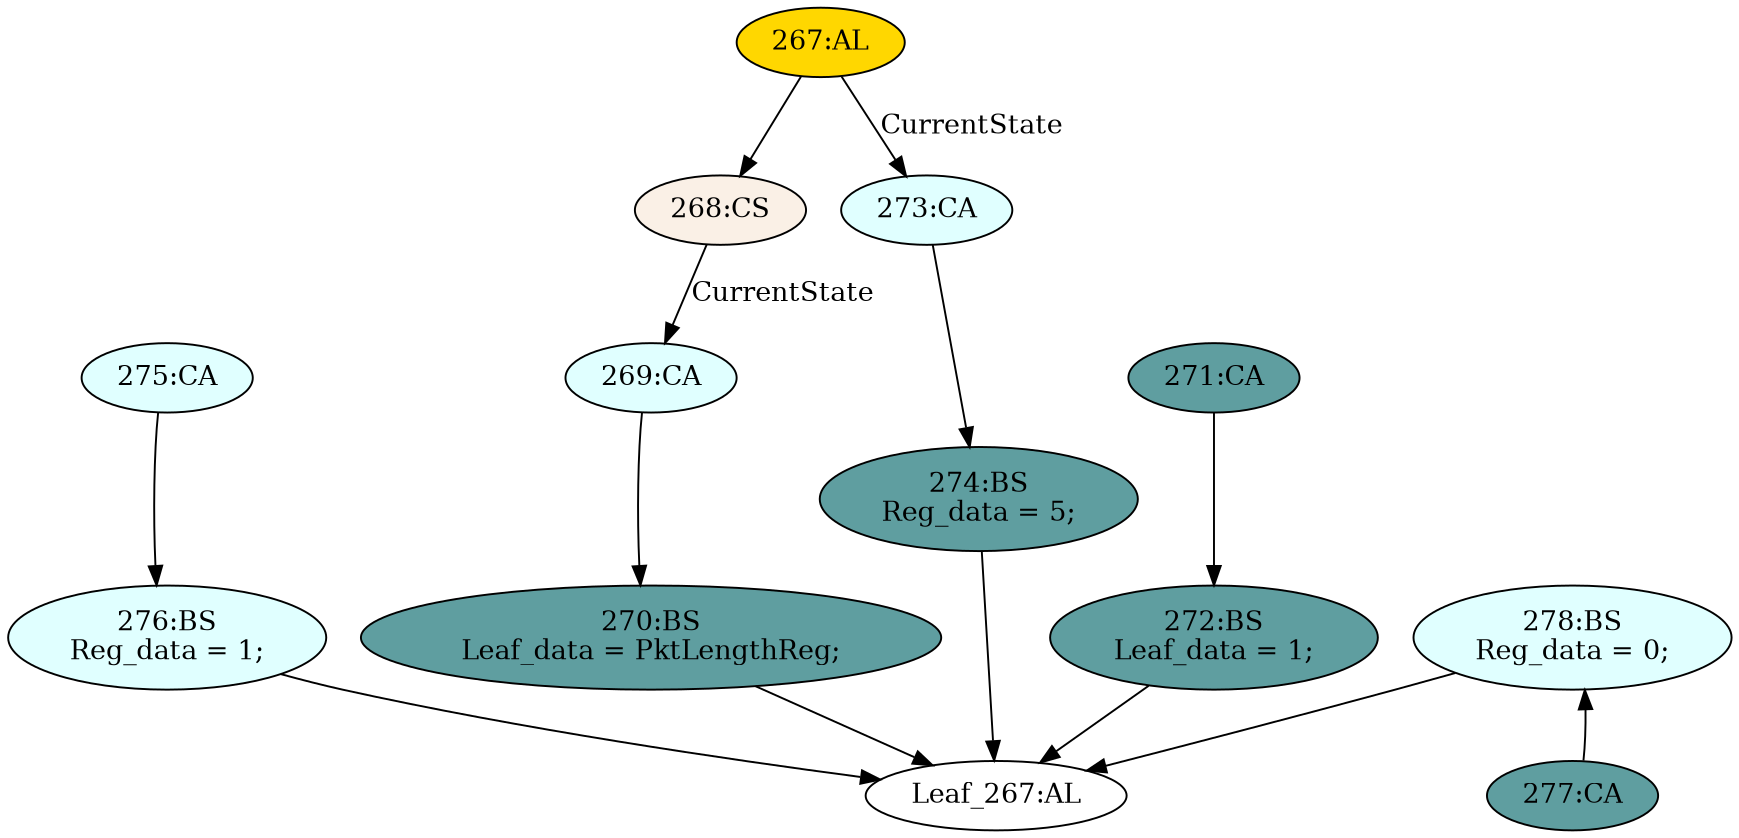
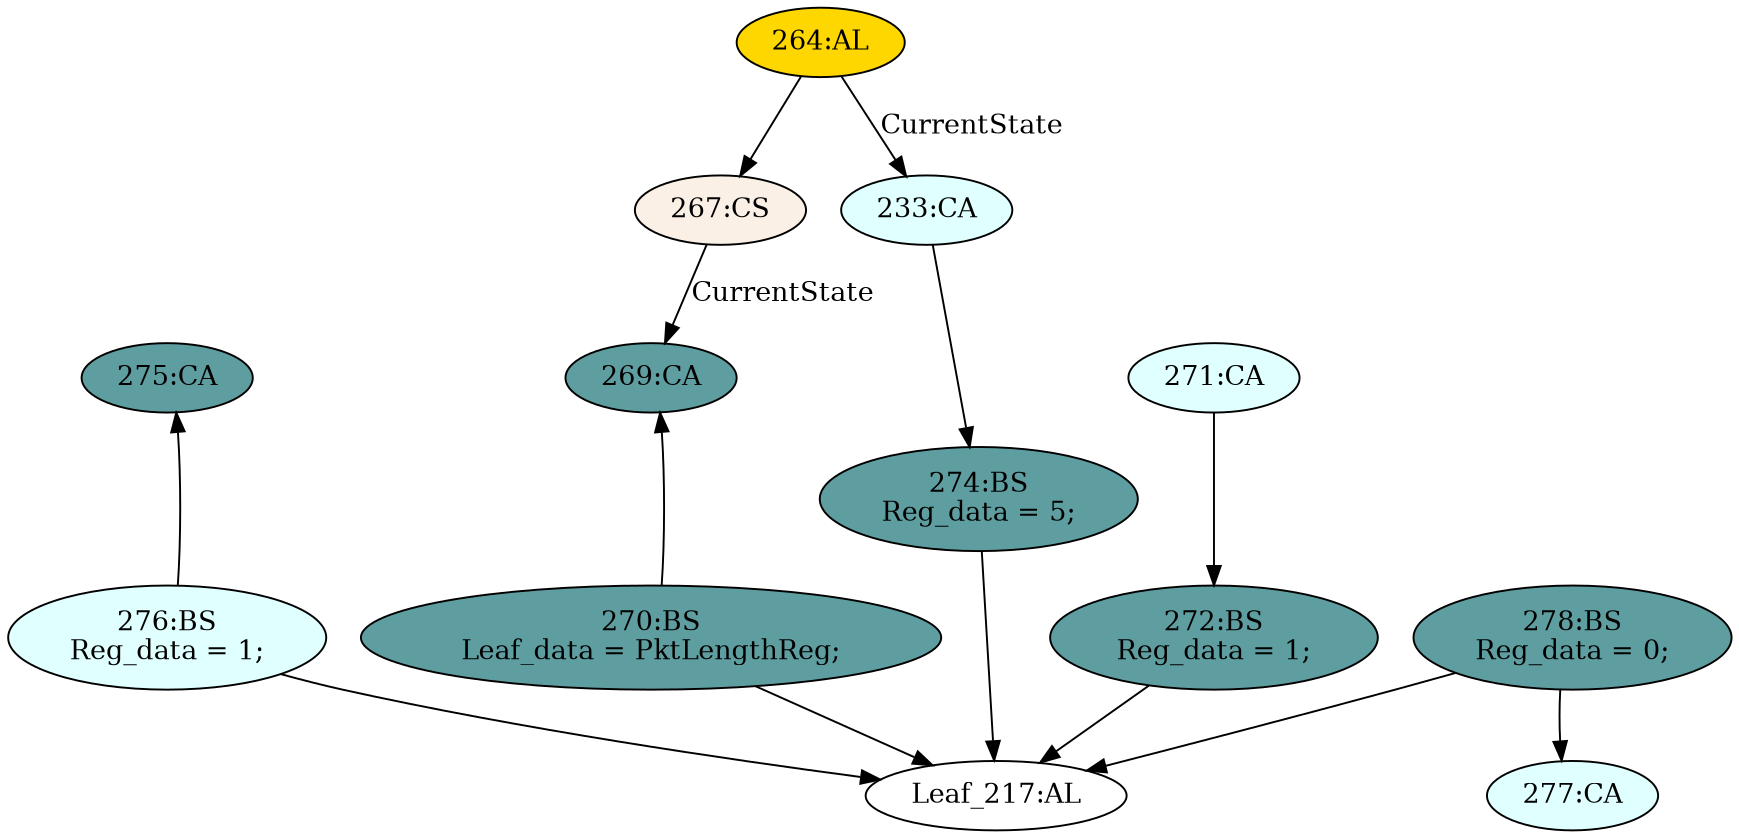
(821, 42) -> (821, 42)
(720, 210) -> (720, 210)
(927, 210) -> (927, 210)
(167, 378) -> (167, 378)
(651, 378) -> (651, 378)
(1214, 378) -> (1214, 378)
(154, 489) -> (180, 509)
(638, 489) -> (664, 509)
(1214, 638) -> (1214, 638)
(1573, 638) -> (1573, 638)
(1585, 735) -> (1560, 715)
(996, 796) -> (996, 796)
(1573, 796) -> (1573, 796)
